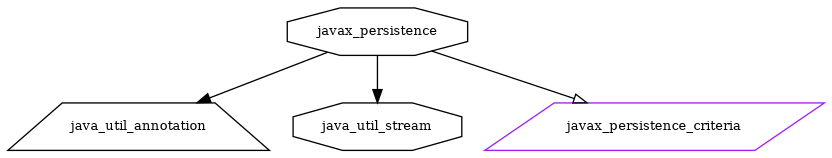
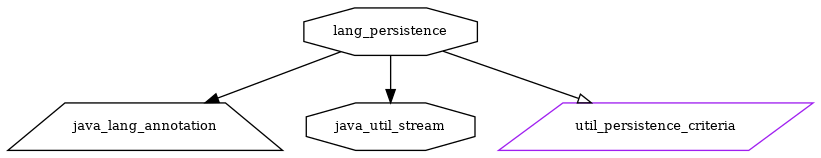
(377, 32) -> (391, 32)
(139, 127) -> (145, 127)
(655, 127) -> (656, 127)
